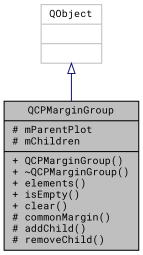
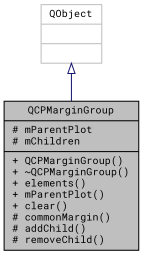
(47, 195) -> (59, 195)
